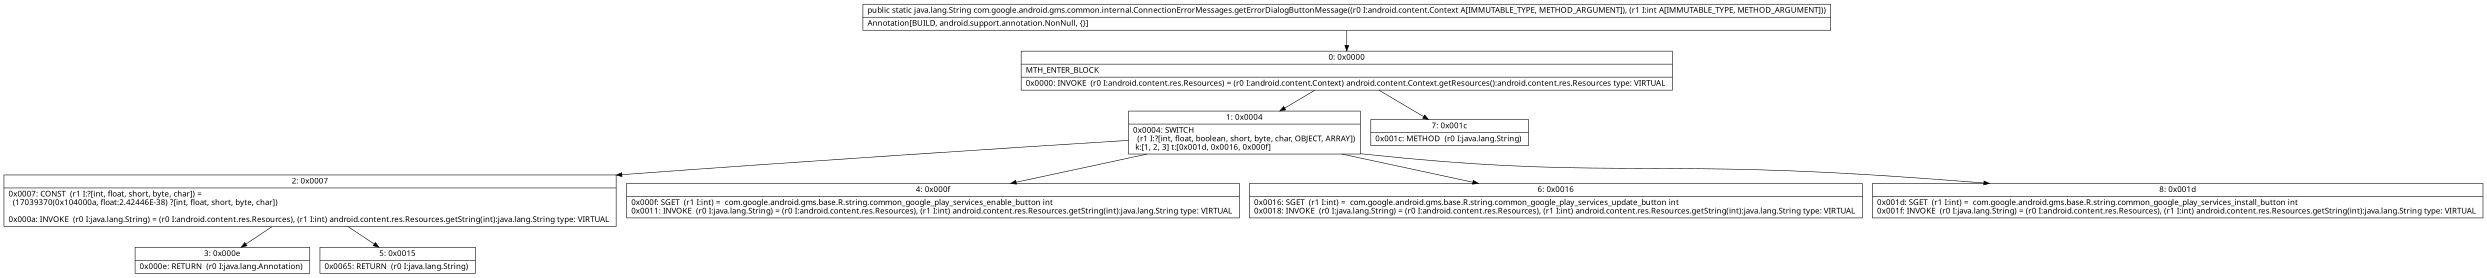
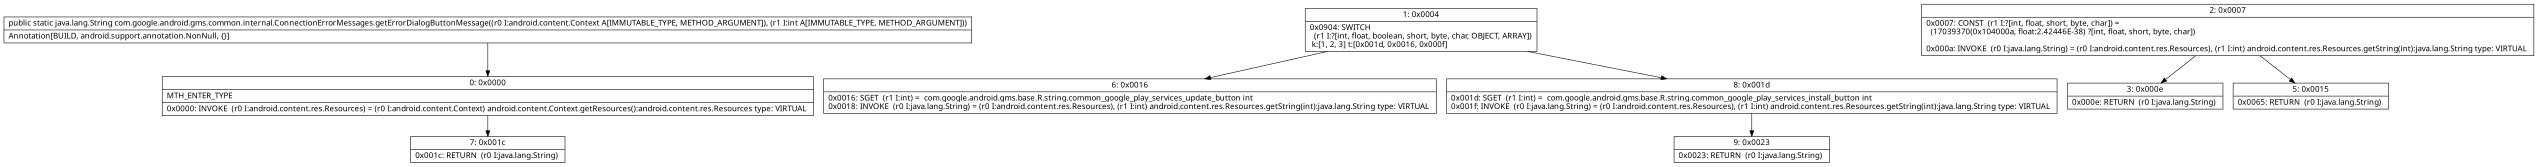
(1062, 70) -> (200, 96)
(1300, 99) -> none
(1166, 130) -> (1343, 28)
(1450, 139) -> (488, 156)
none -> (1752, 150)
(875, 157) -> none
(933, 201) -> none
(222, 267) -> (2145, 102)
